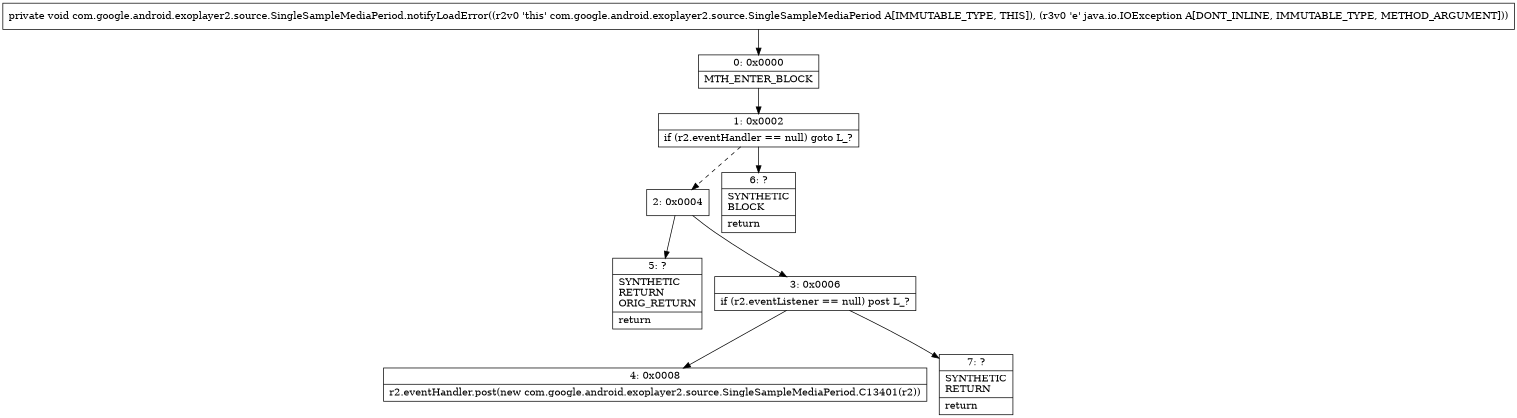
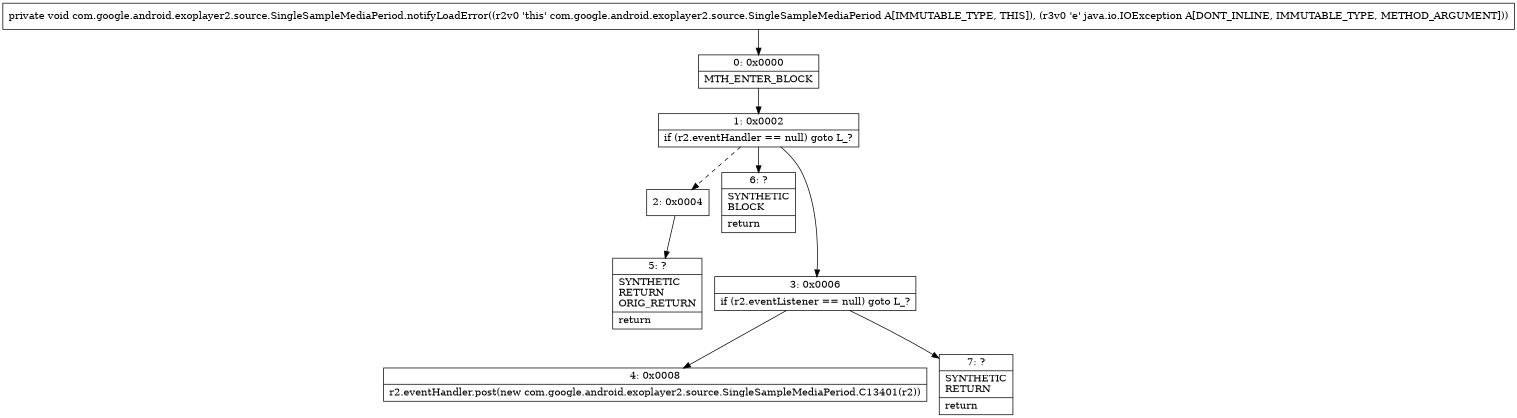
(736, 246) -> (812, 204)
(815, 302) -> (815, 302)
